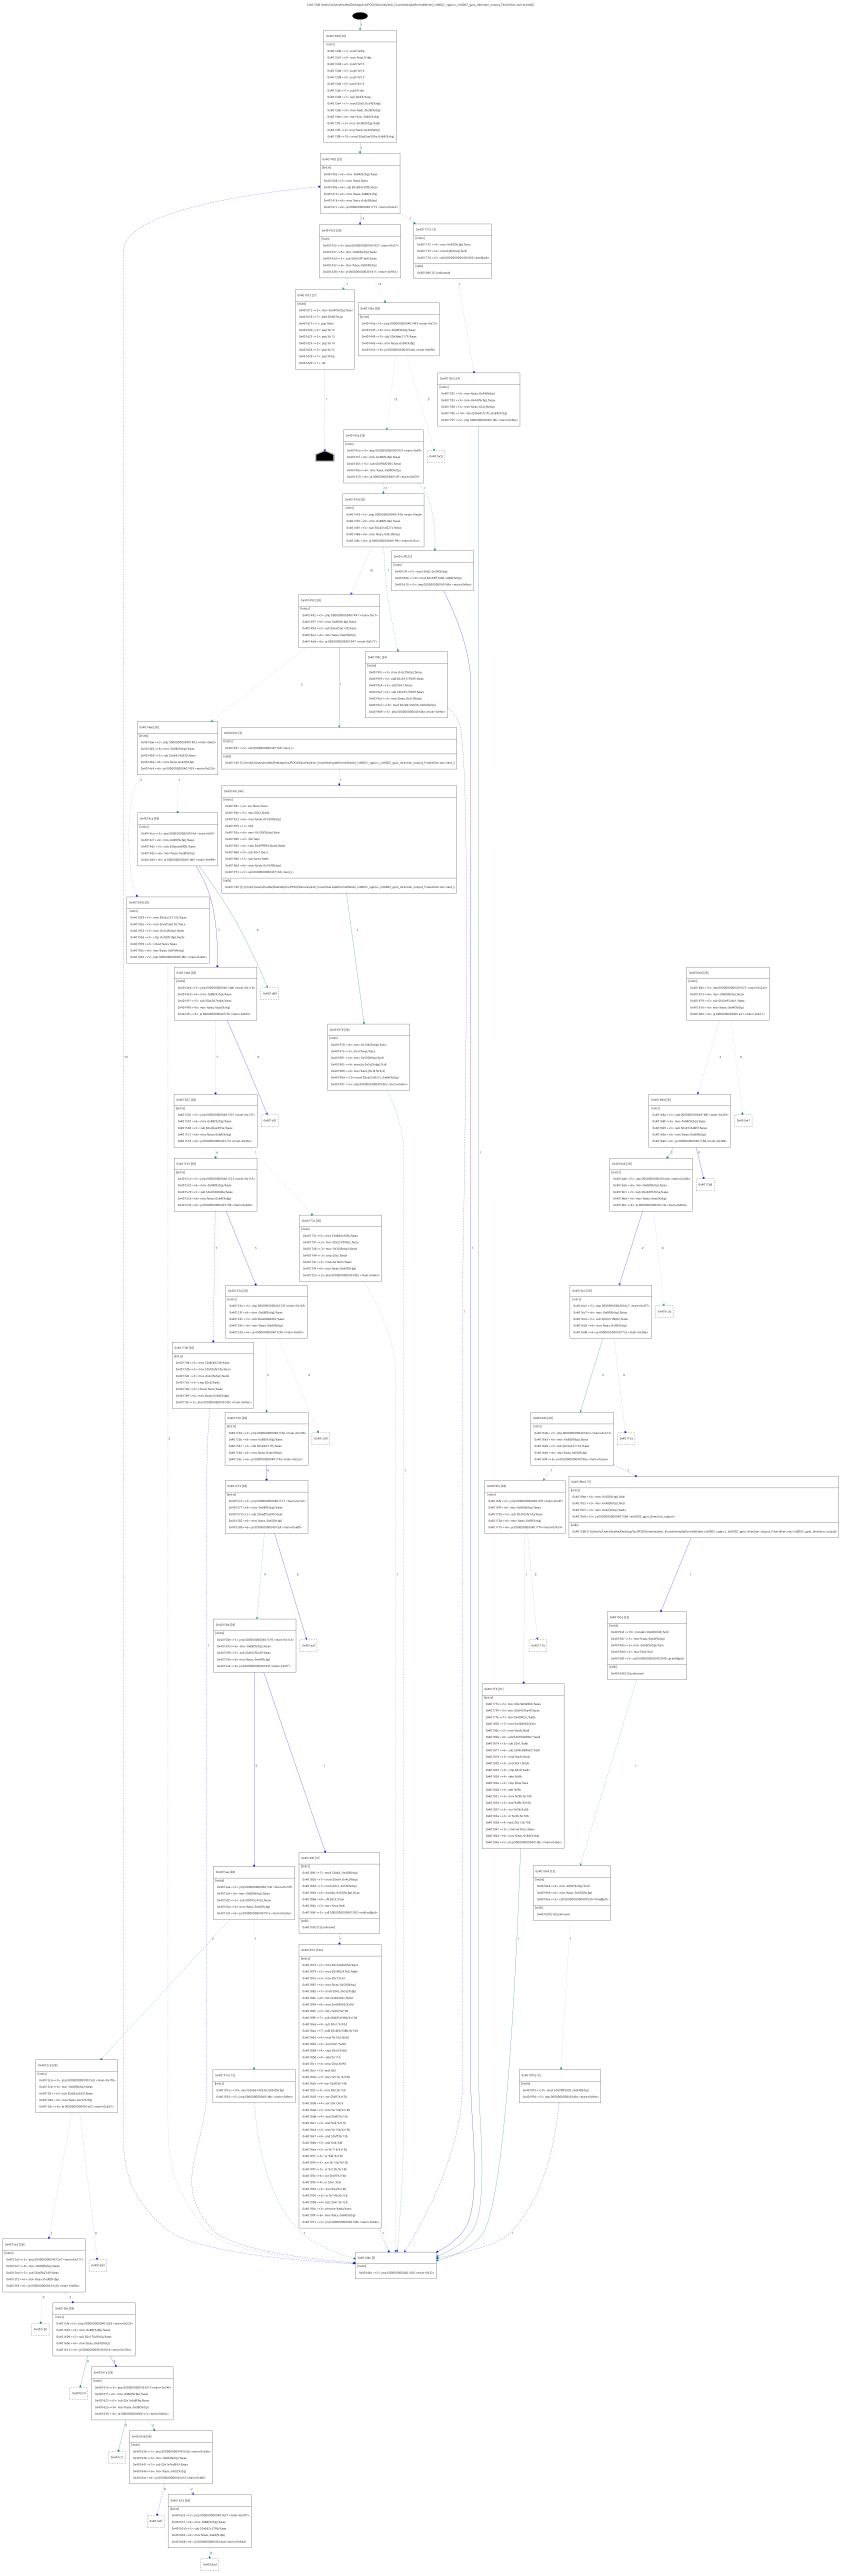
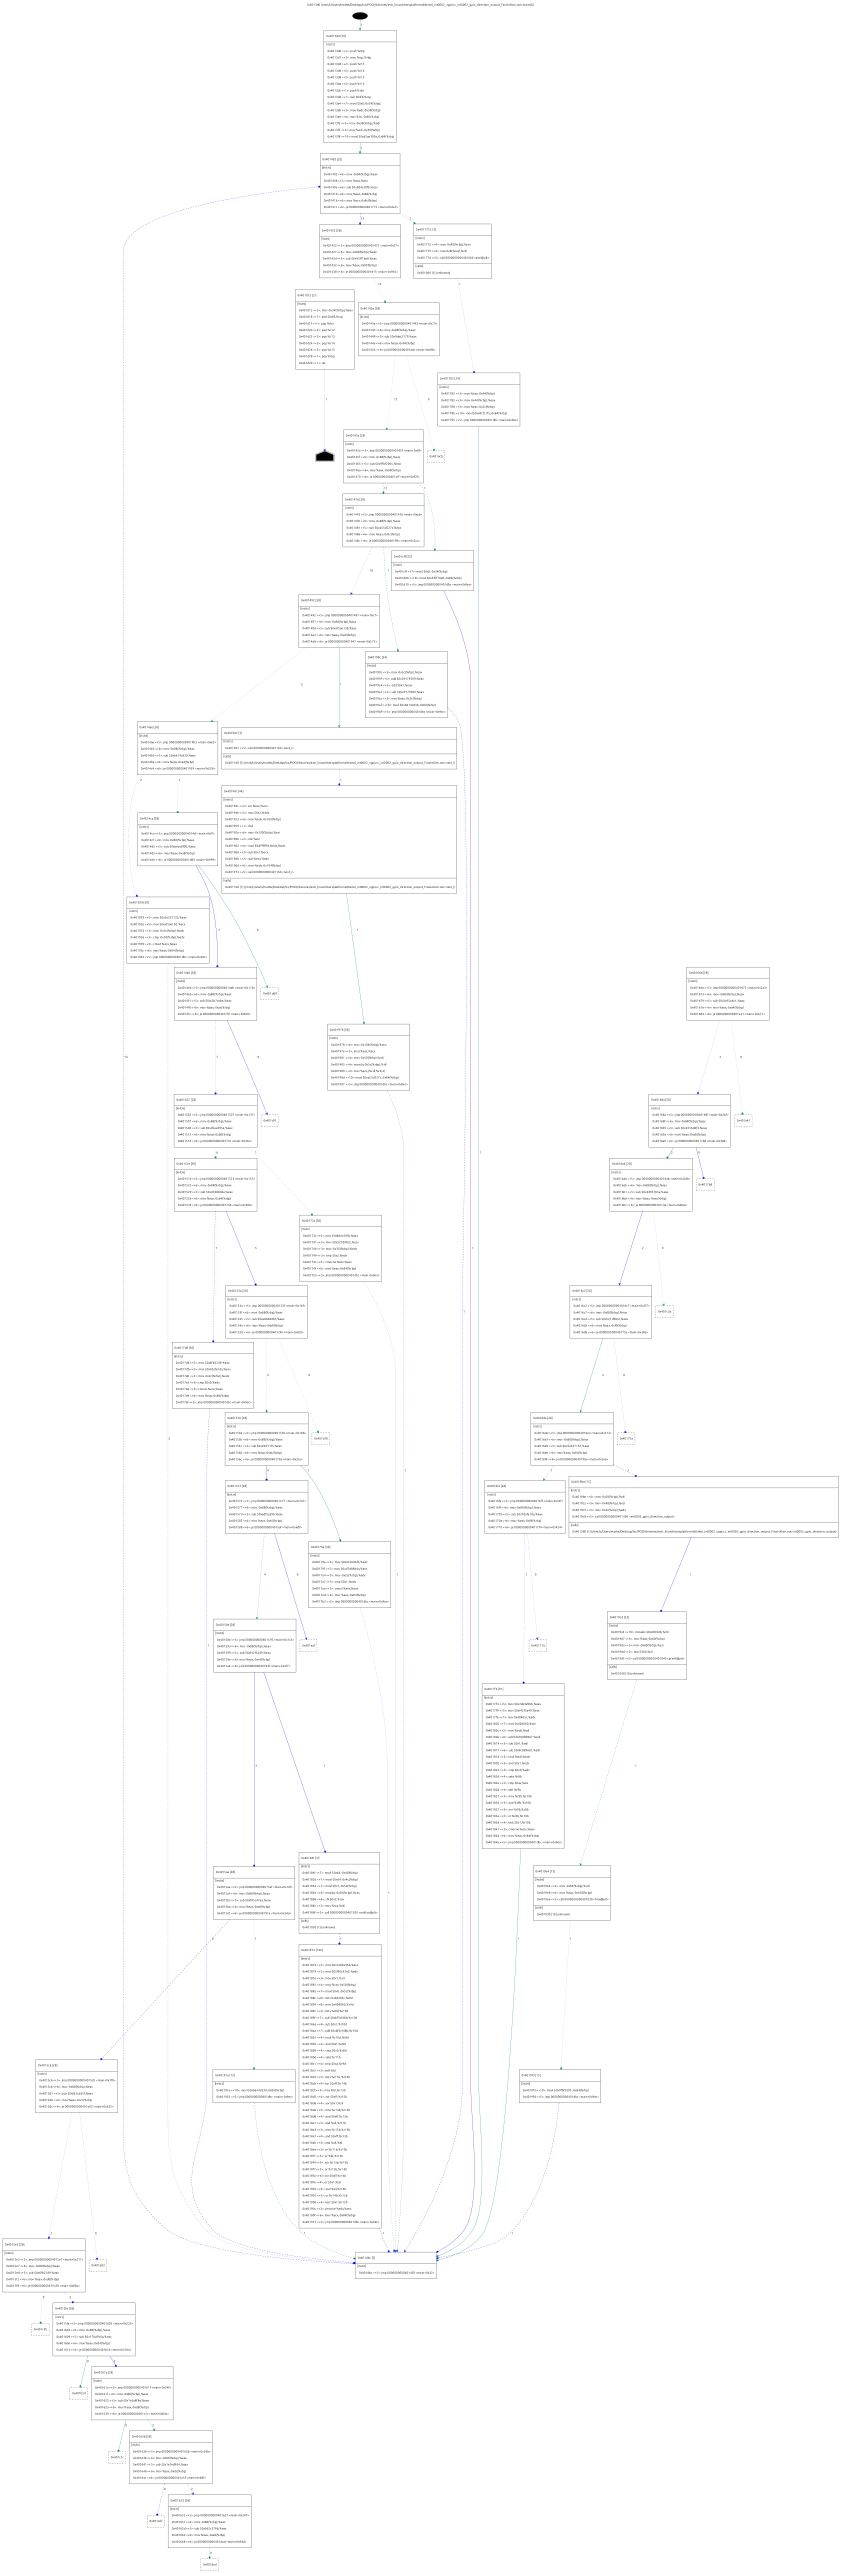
(346, 283) -> none
none -> (350, 1575)
(166, 1989) -> (166, 1989)
